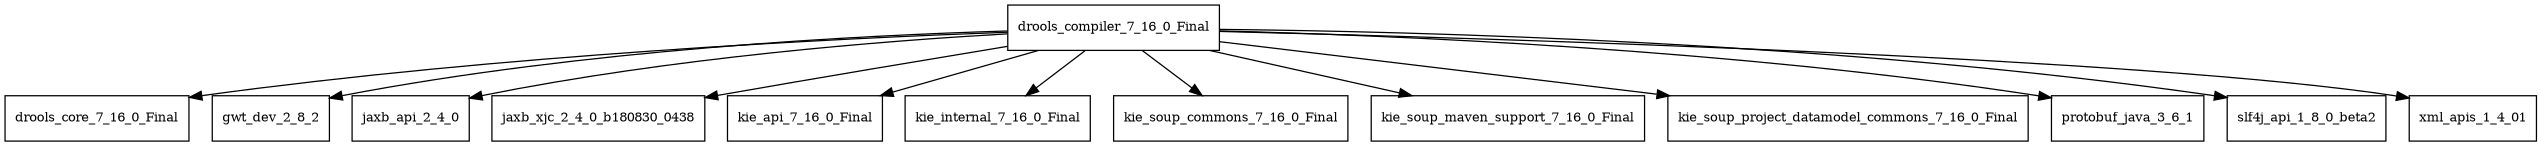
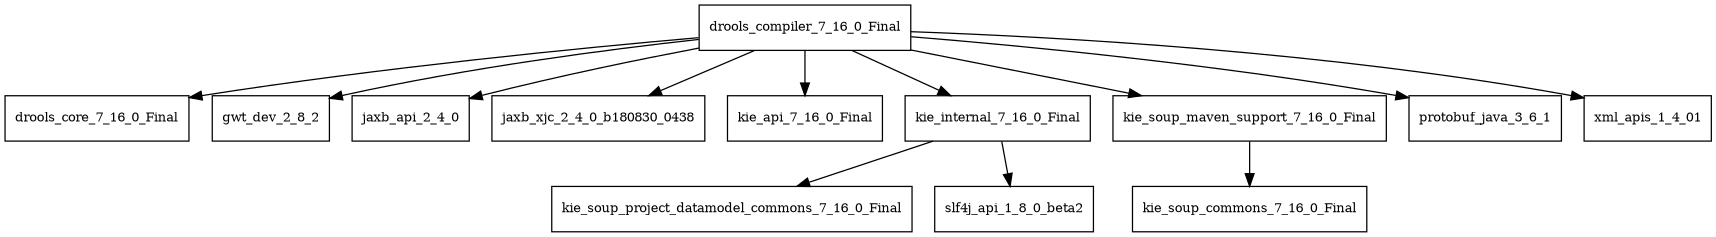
(1718, 47) -> (1005, 158)
(1438, 68) -> (871, 162)
(1167, 69) -> (1250, 158)
